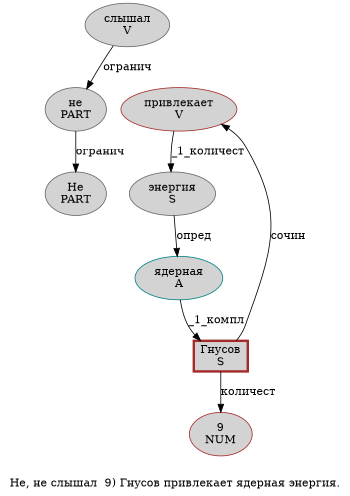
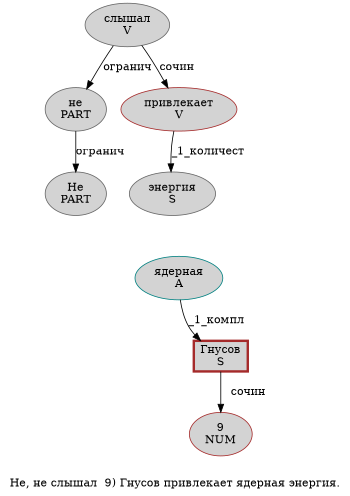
(175, 232) -> none
(271, 232) -> (153, 63)
(248, 392) -> (248, 392)
